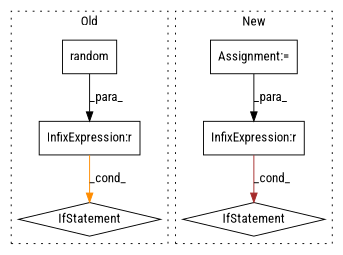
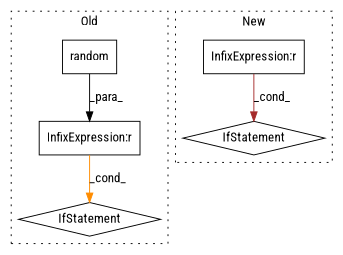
(254, 57) -> none
